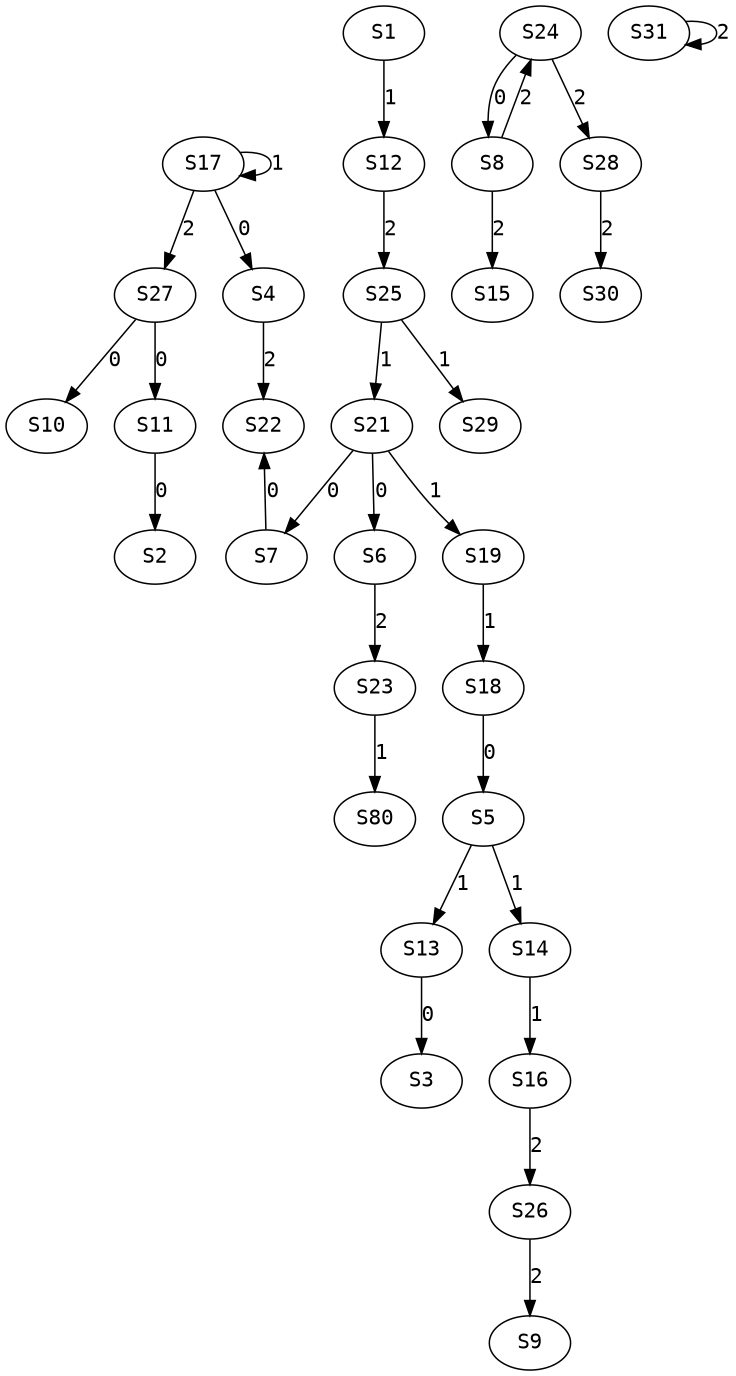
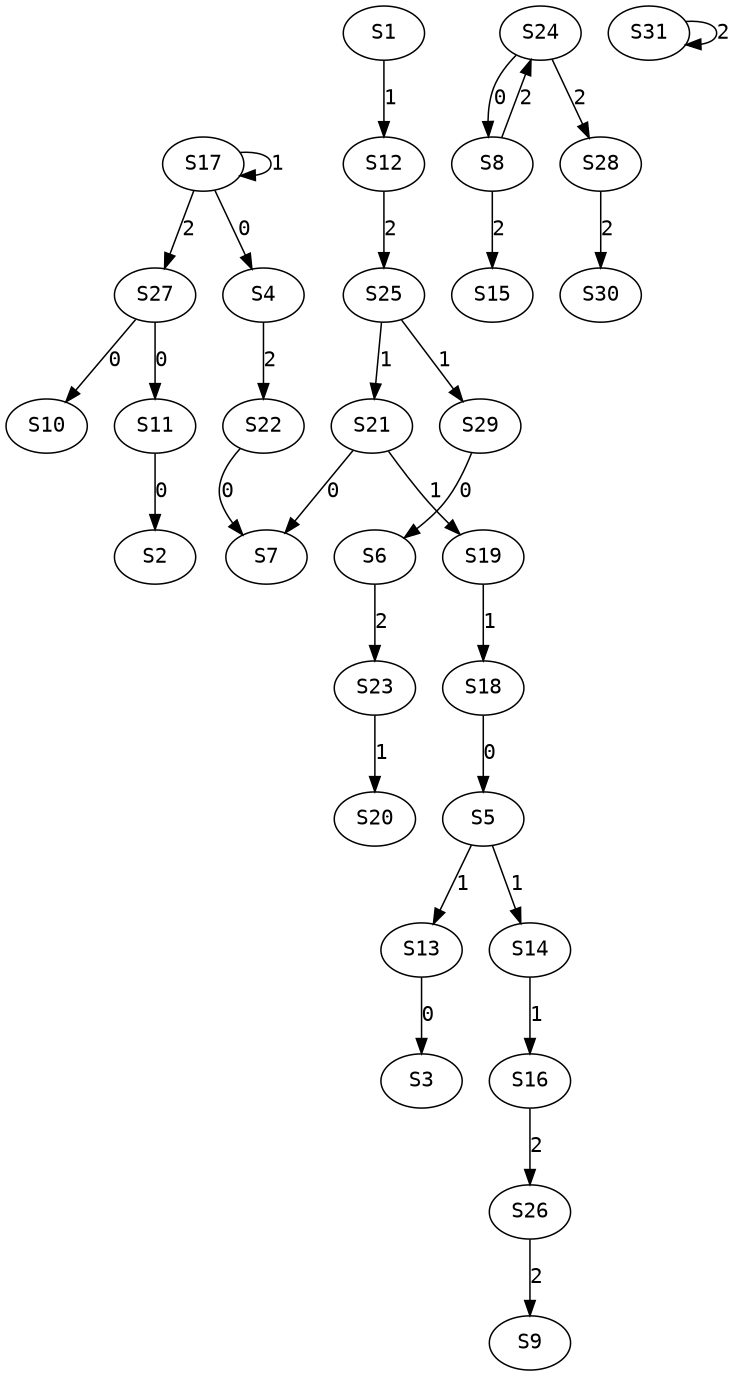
(373, 484) -> (450, 495)
(265, 499) -> (220, 484)
(375, 819) -> (375, 819)
